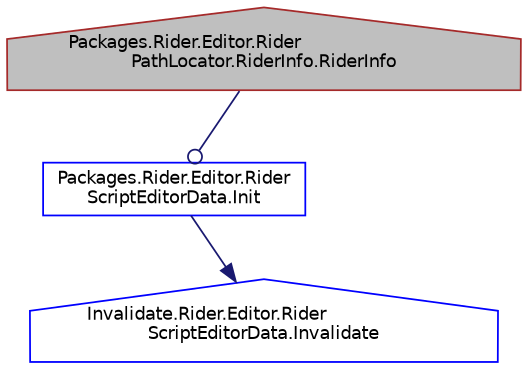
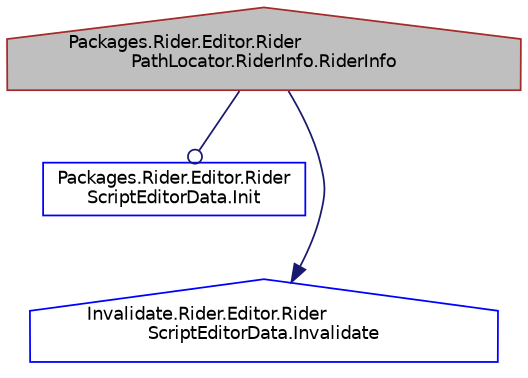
(209, 241) -> (323, 177)
